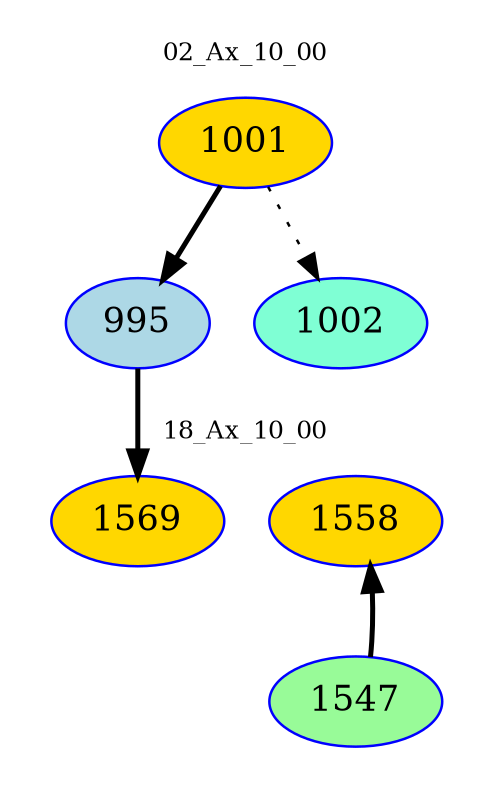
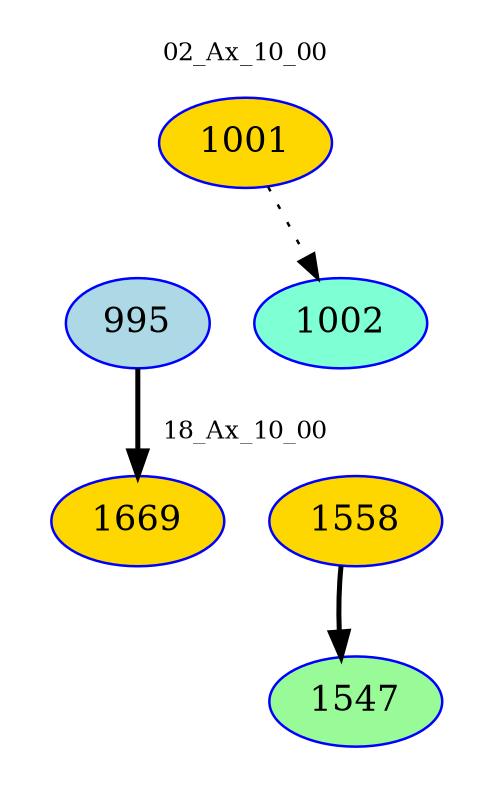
(198, 222) -> none
(138, 521) -> (138, 521)
(373, 624) -> (339, 599)
